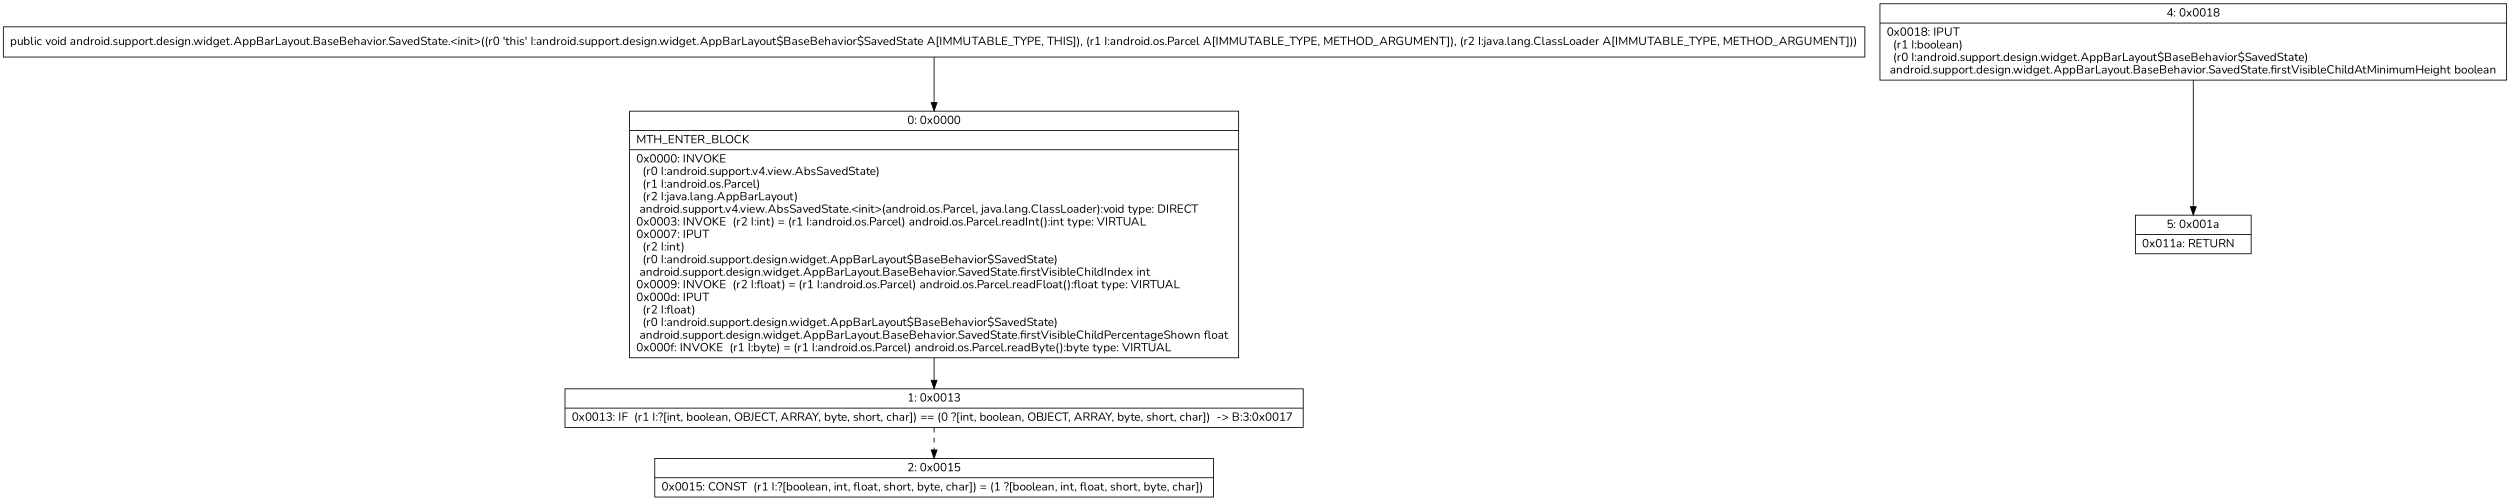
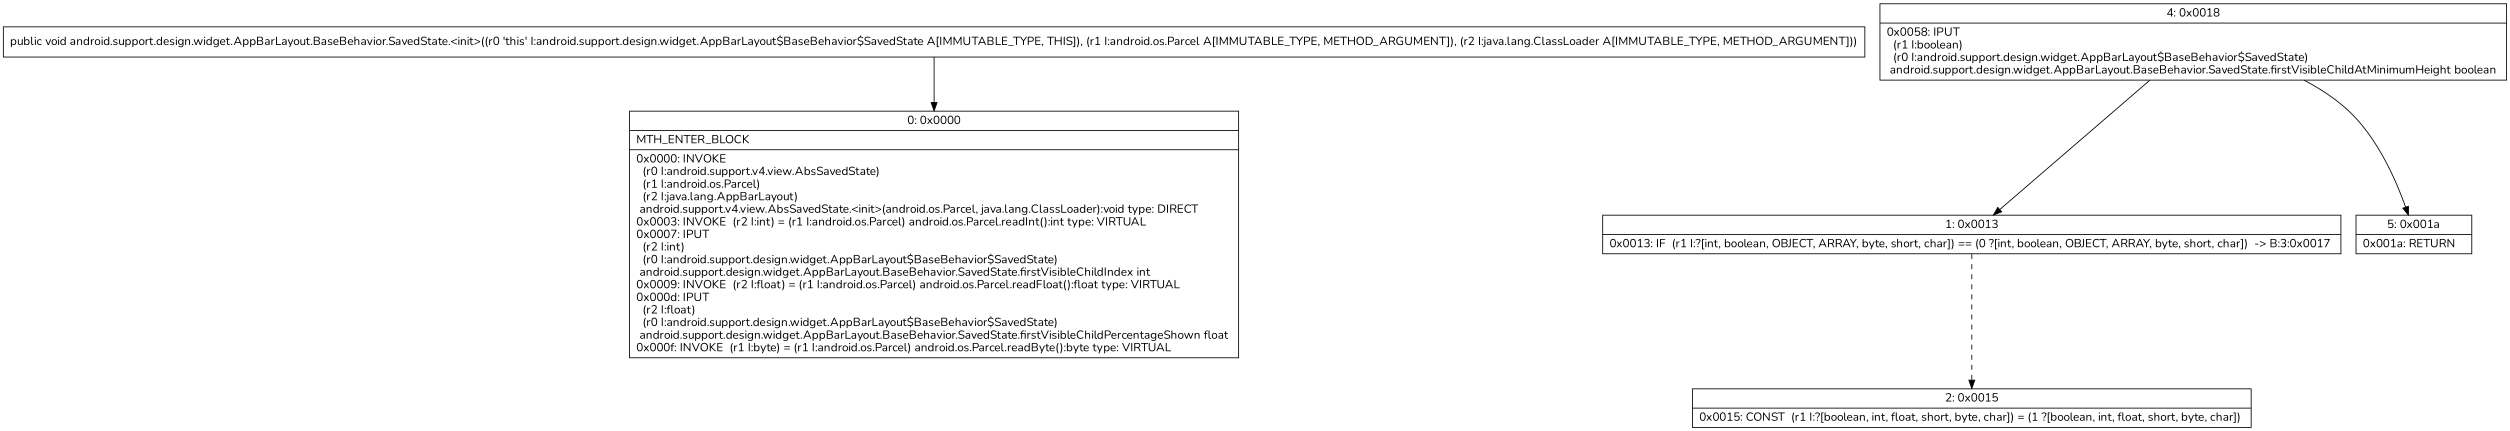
(1927, 32) -> (1927, 32)
(2193, 244) -> (2414, 244)
(934, 369) -> (2075, 145)
